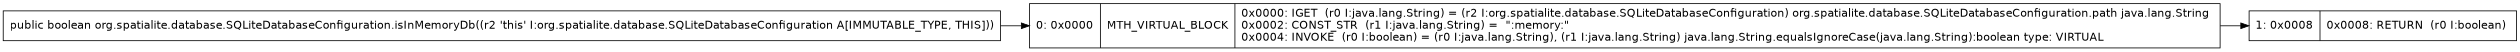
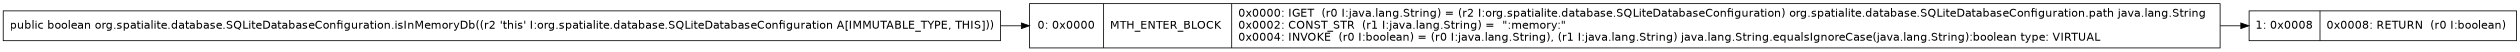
(1168, 25) -> (1166, 25)
